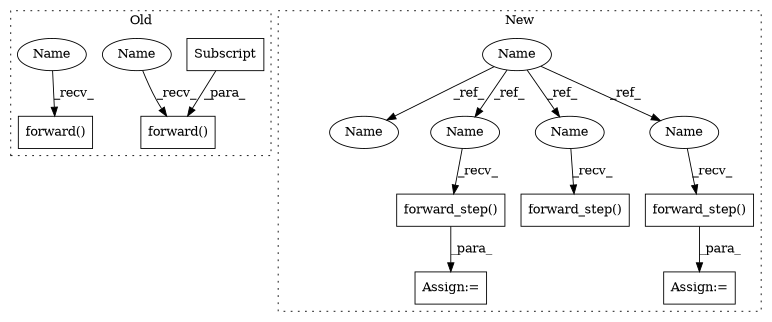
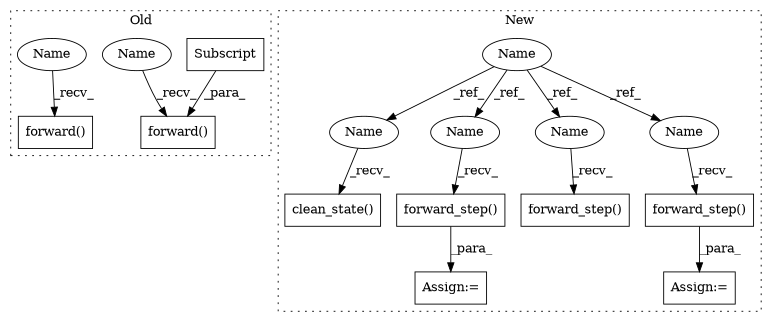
none -> (333, 210)
